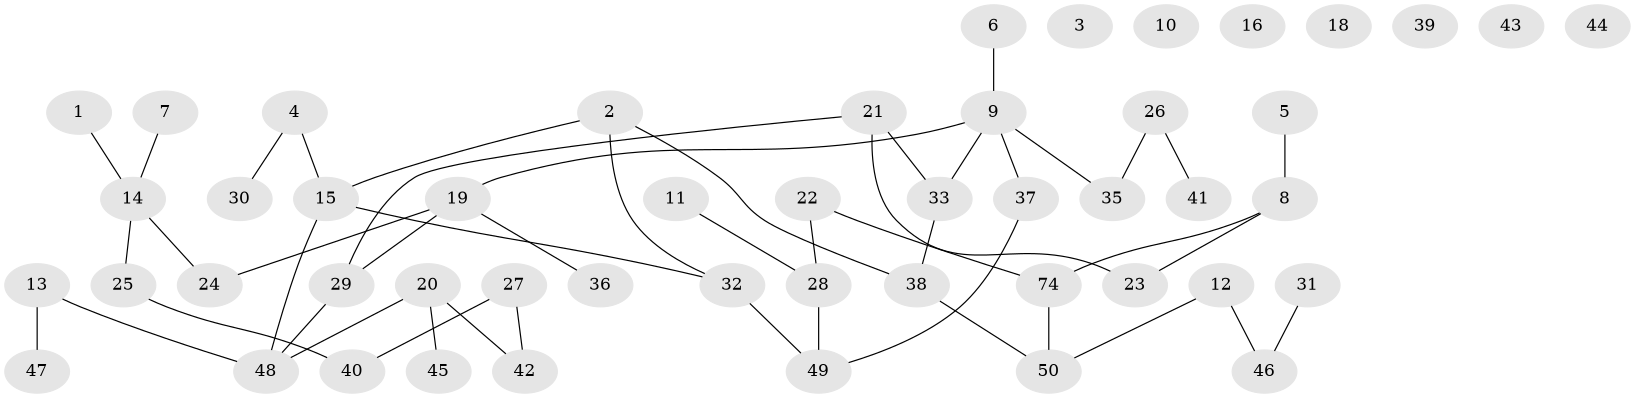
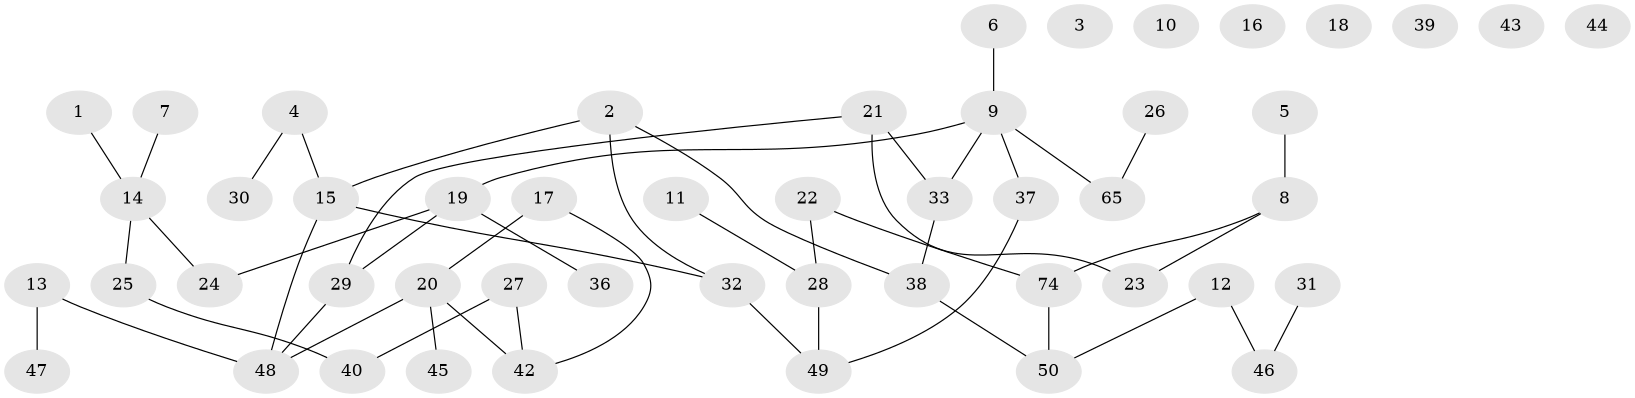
none -> (544, 199)
(1112, 199) -> (1112, 199)
(1199, 199) -> none
